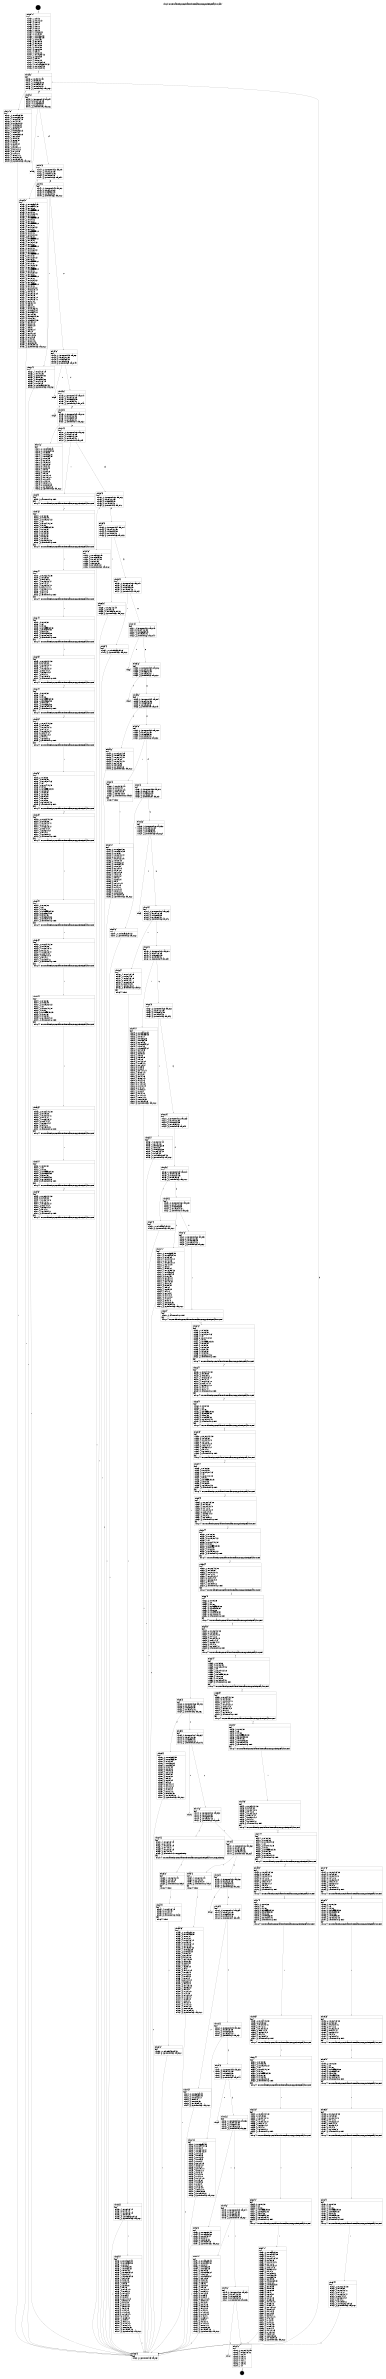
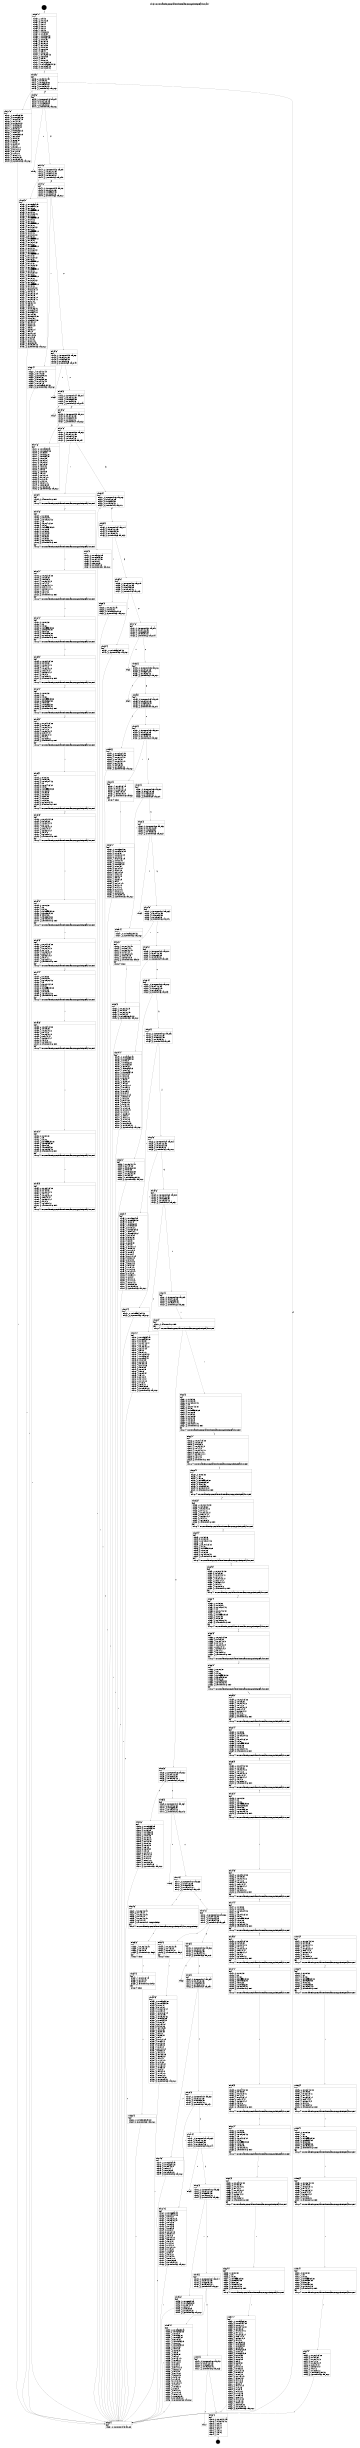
(128, 2238) -> (146, 1127)
